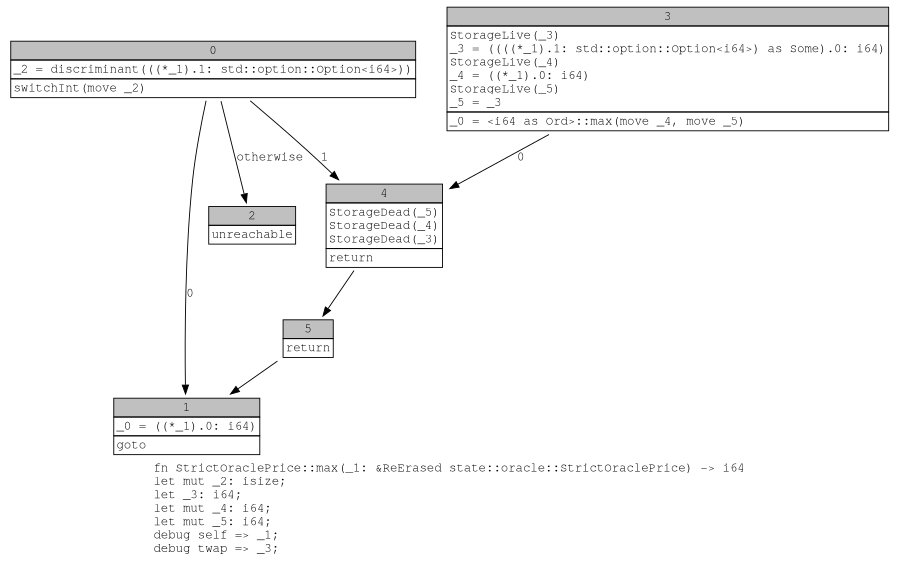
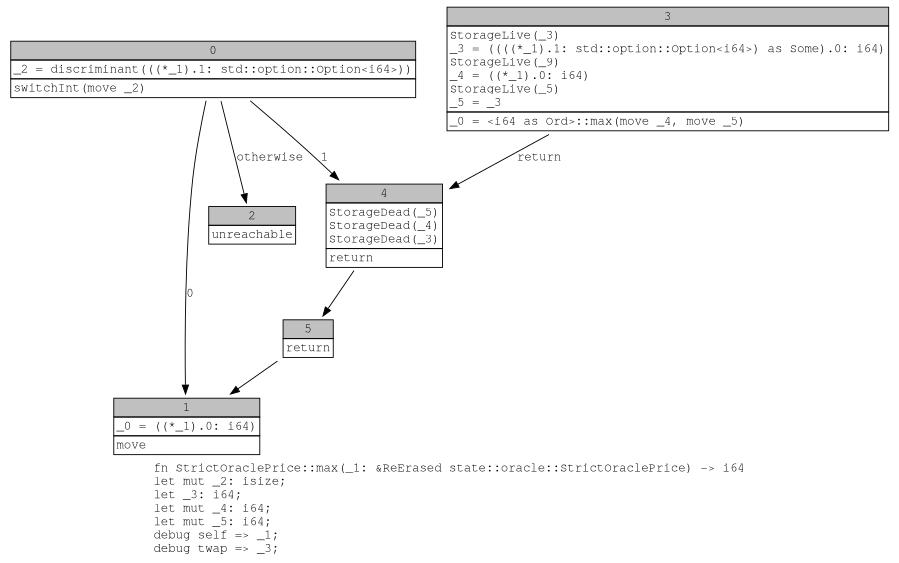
(505, 62) -> (505, 62)
(521, 157) -> (539, 157)
(132, 445) -> (132, 445)
